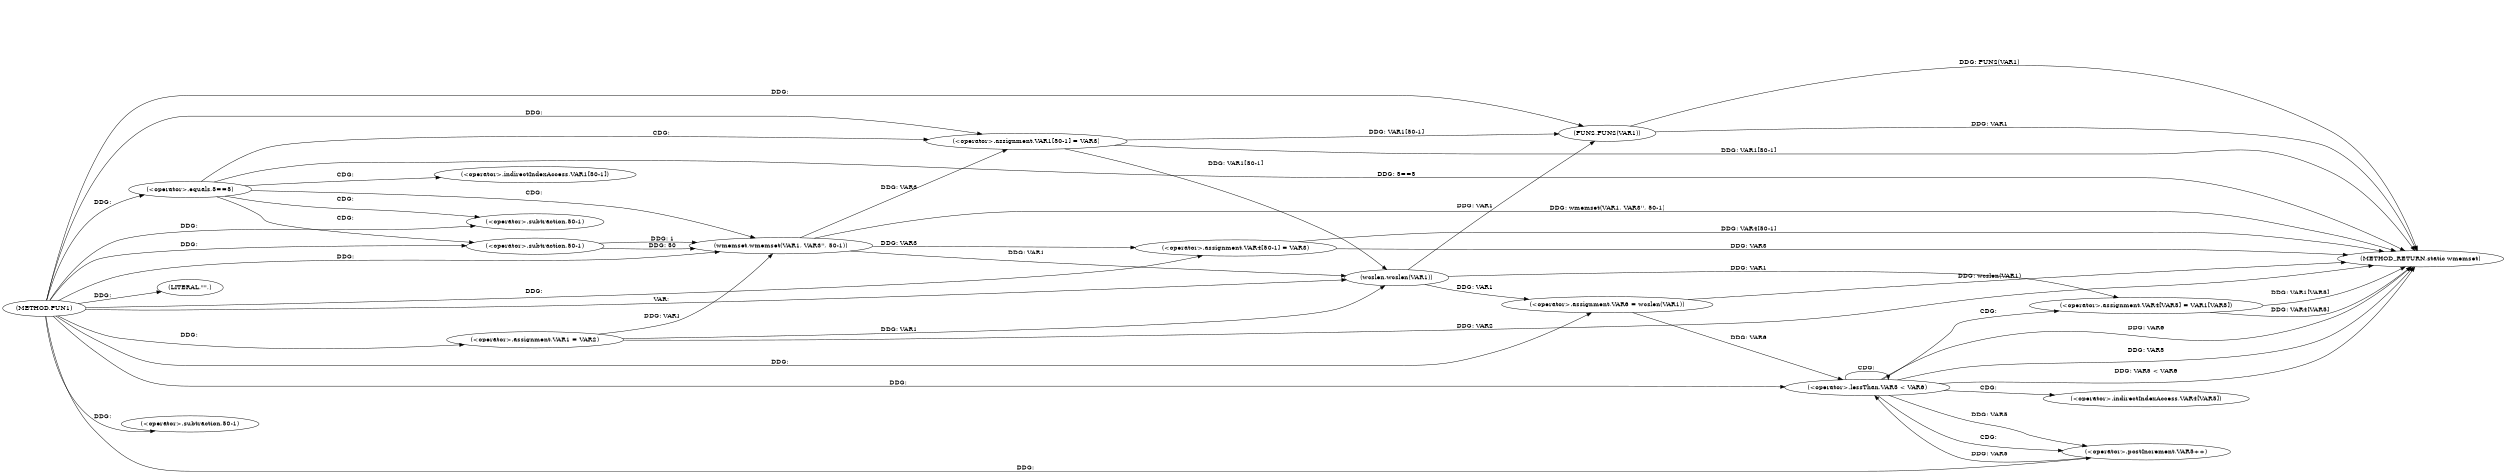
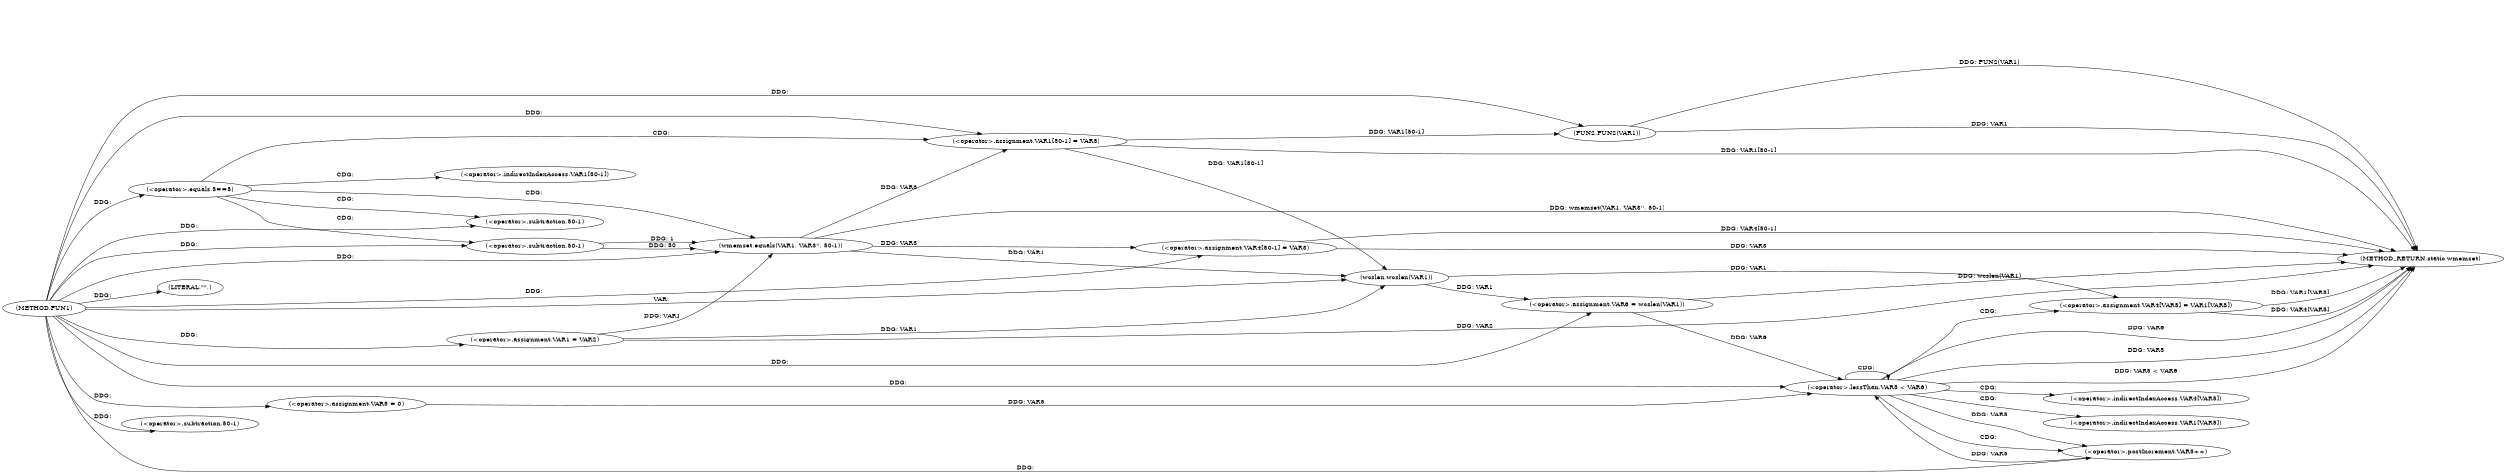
(1312, 177) -> none
(1498, 205) -> none
(781, 246) -> (781, 246)
none -> (347, 404)
none -> (2146, 423)
